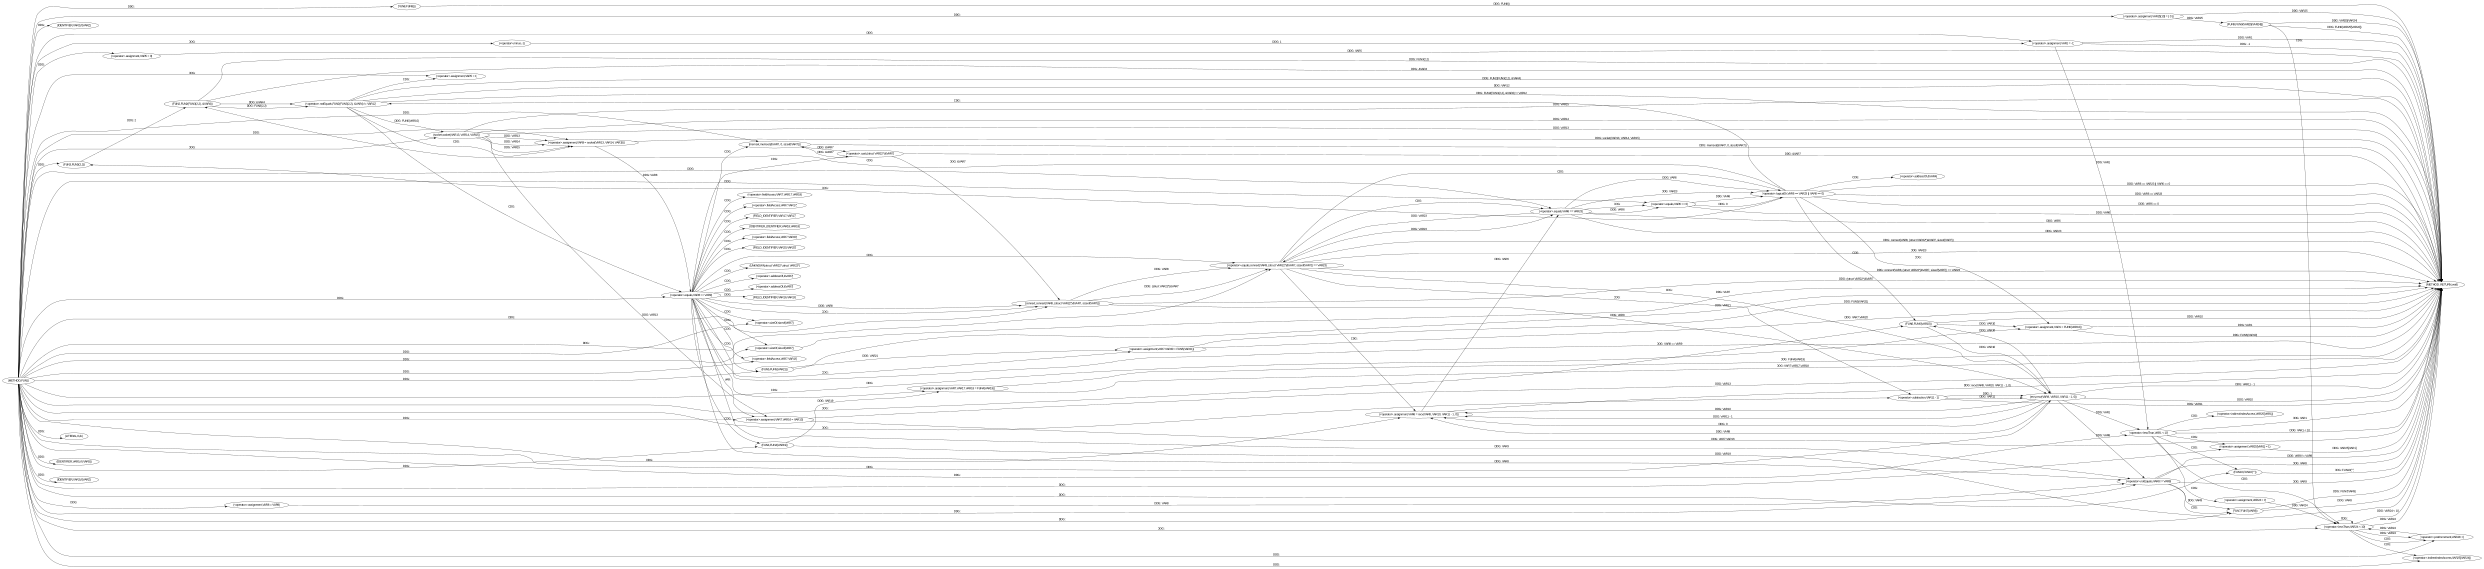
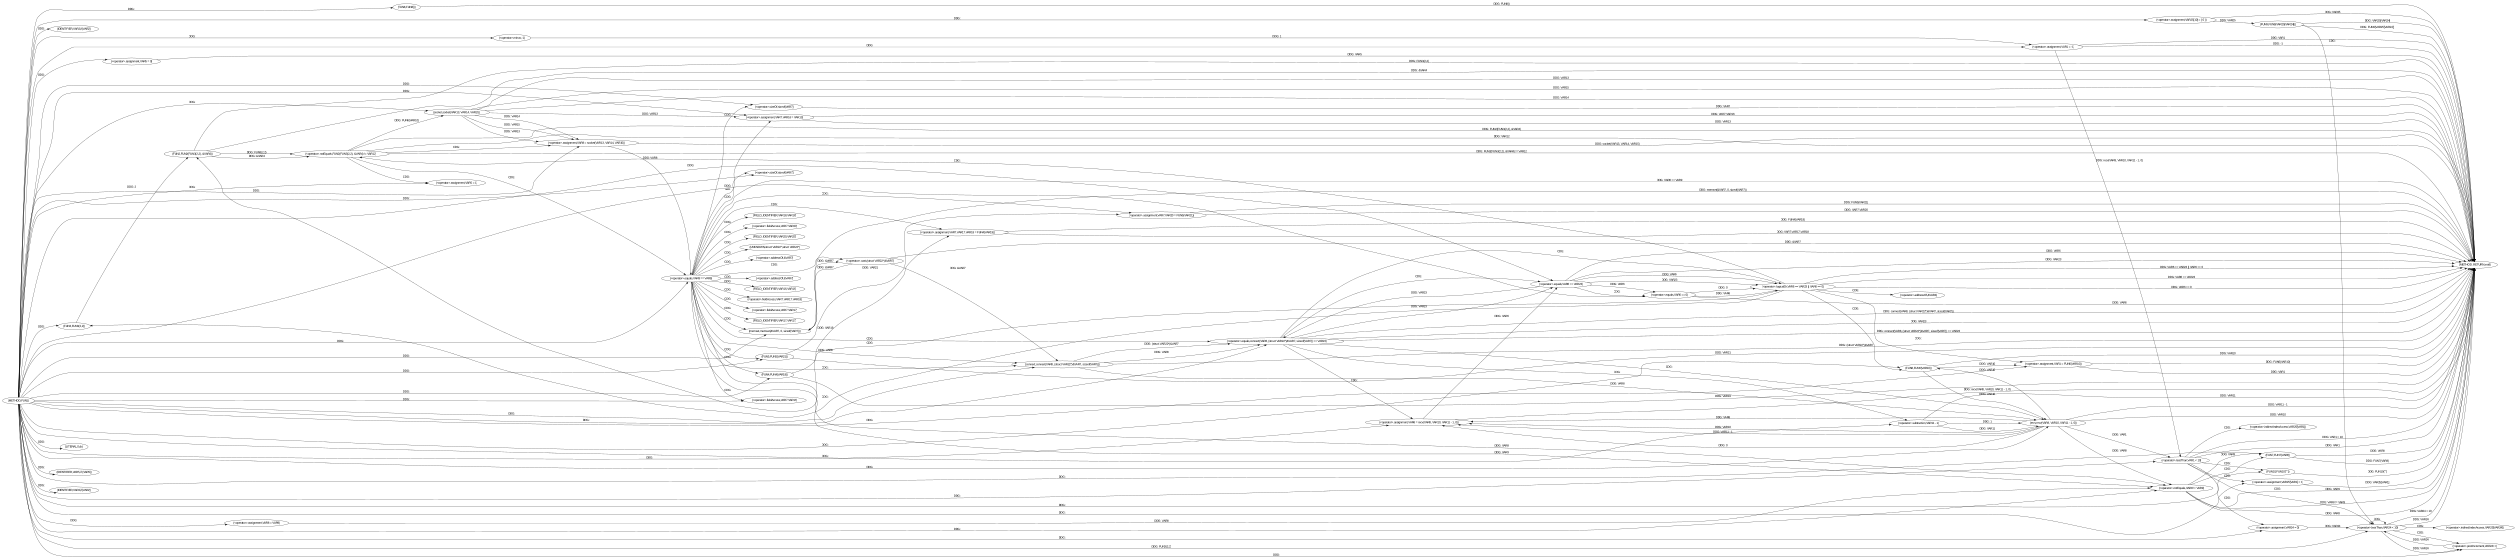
(2103, 163) -> (2120, 160)
(775, 227) -> (775, 216)
(1161, 529) -> (1161, 547)
(1143, 566) -> (1084, 539)
